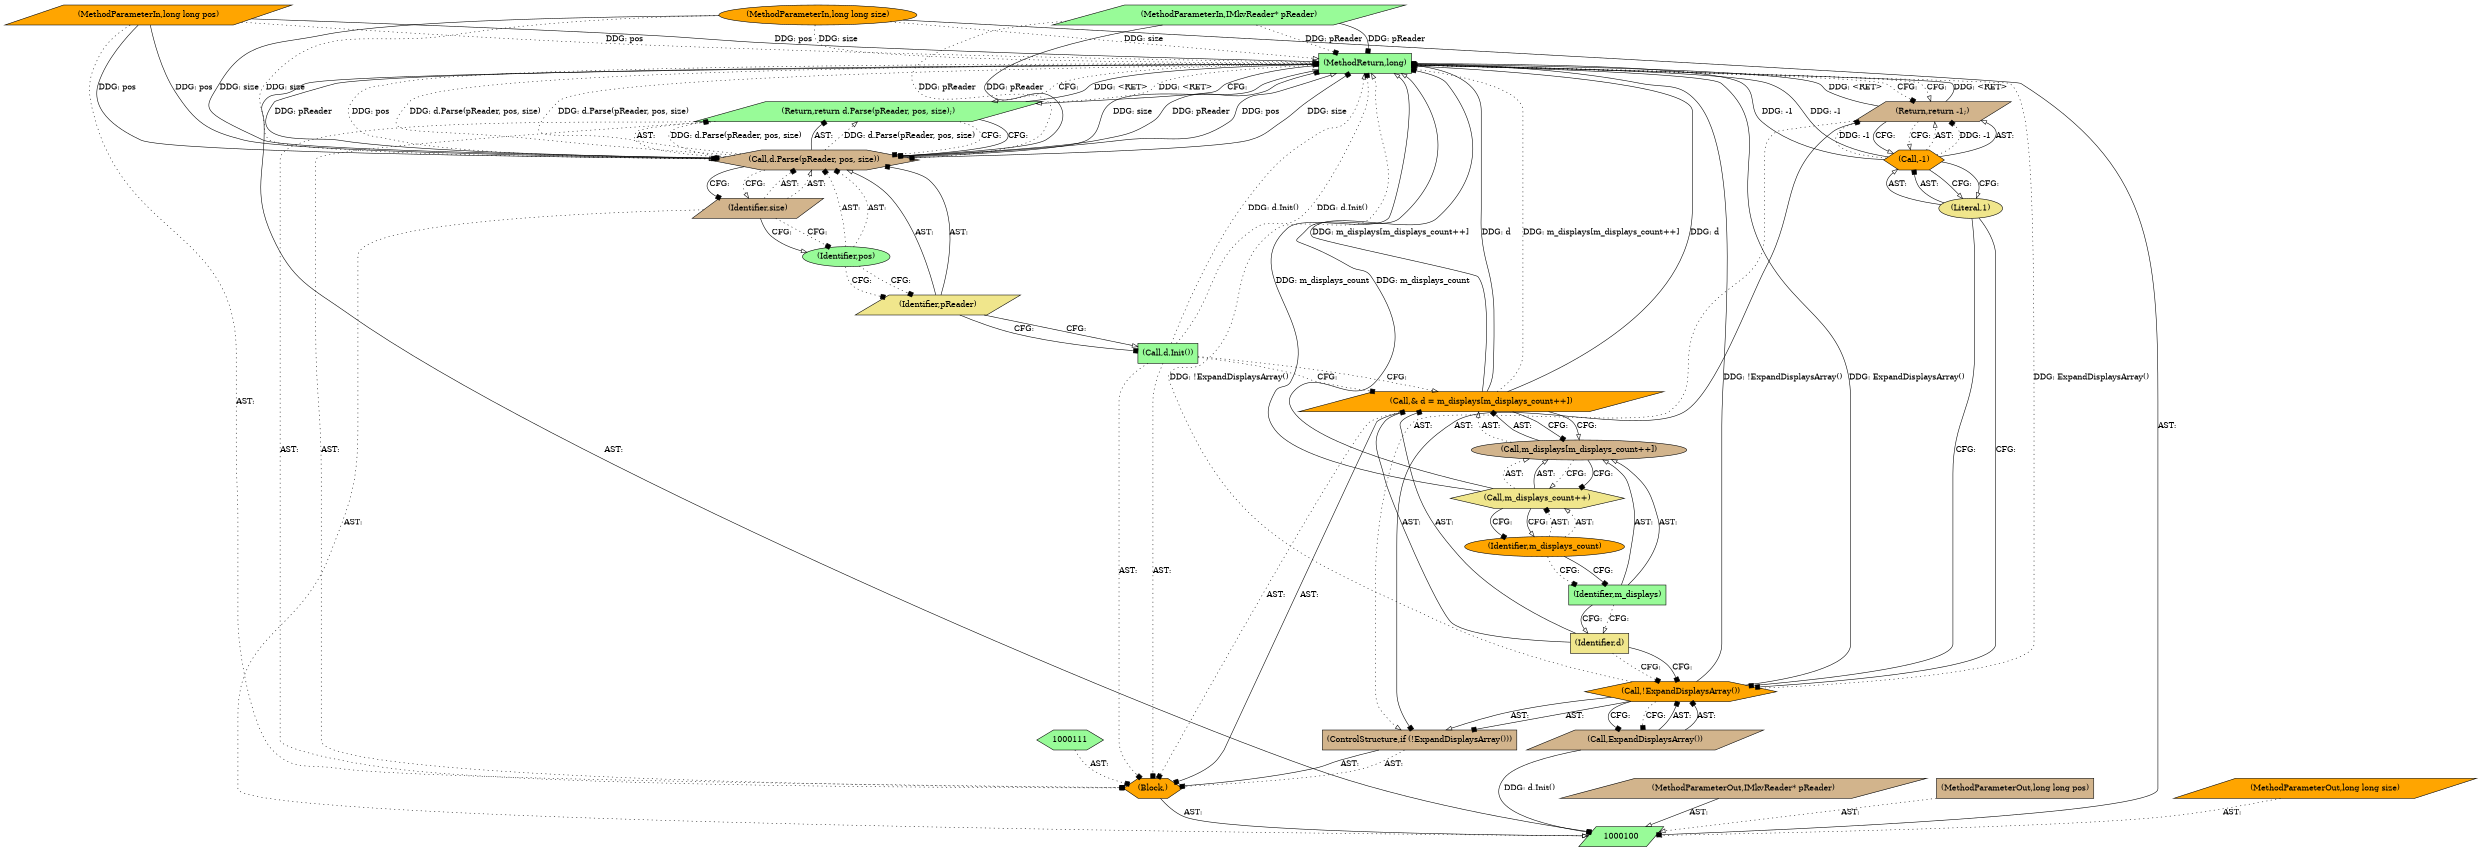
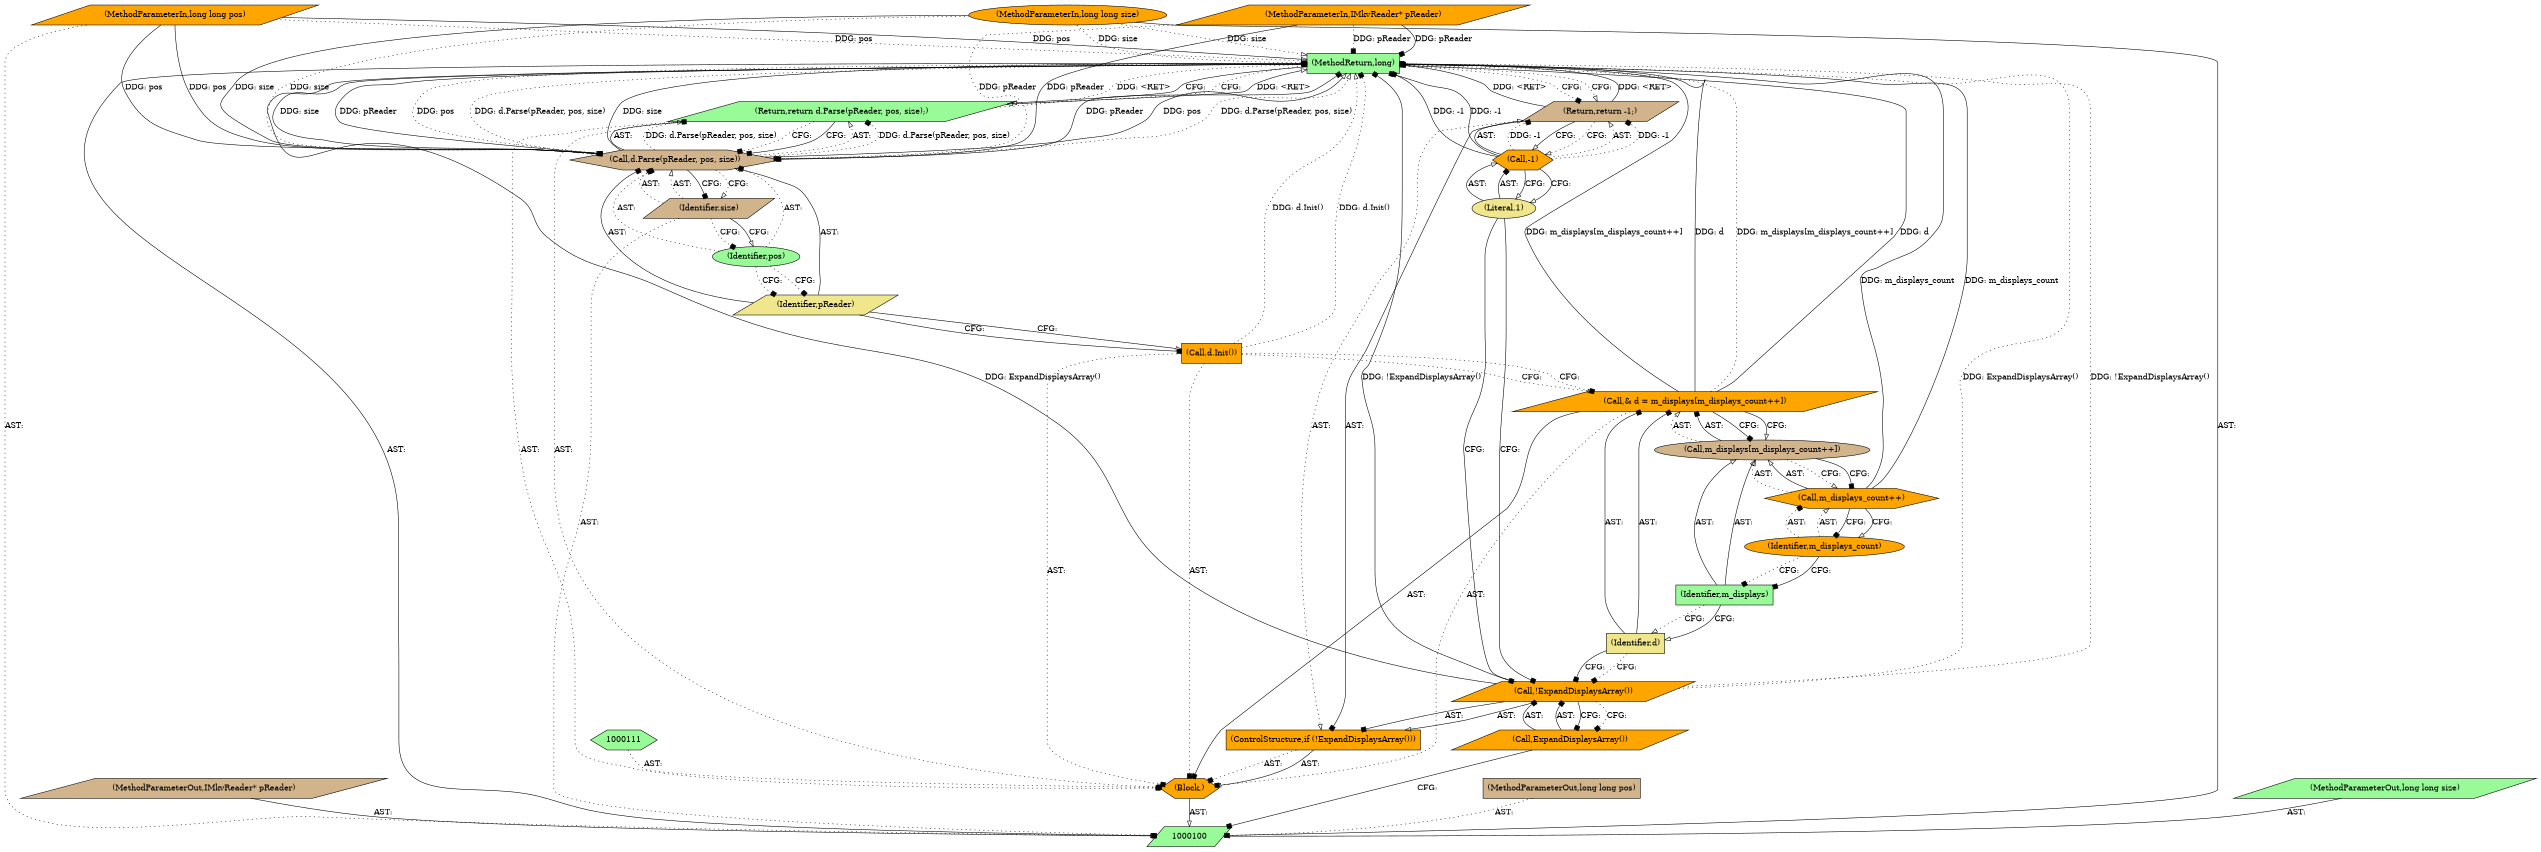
(1229, 15) -> (1353, 15)
(1168, 353) -> (1212, 353)
(1537, 498) -> (1852, 498)
(1681, 692) -> (1573, 692)
(1420, 740) -> (1323, 740)
(1645, 740) -> (1570, 740)
(297, 765) -> (160, 826)
(1530, 788) -> (1429, 788)
(2325, 788) -> (2385, 788)
(1972, 827) -> (1786, 833)
